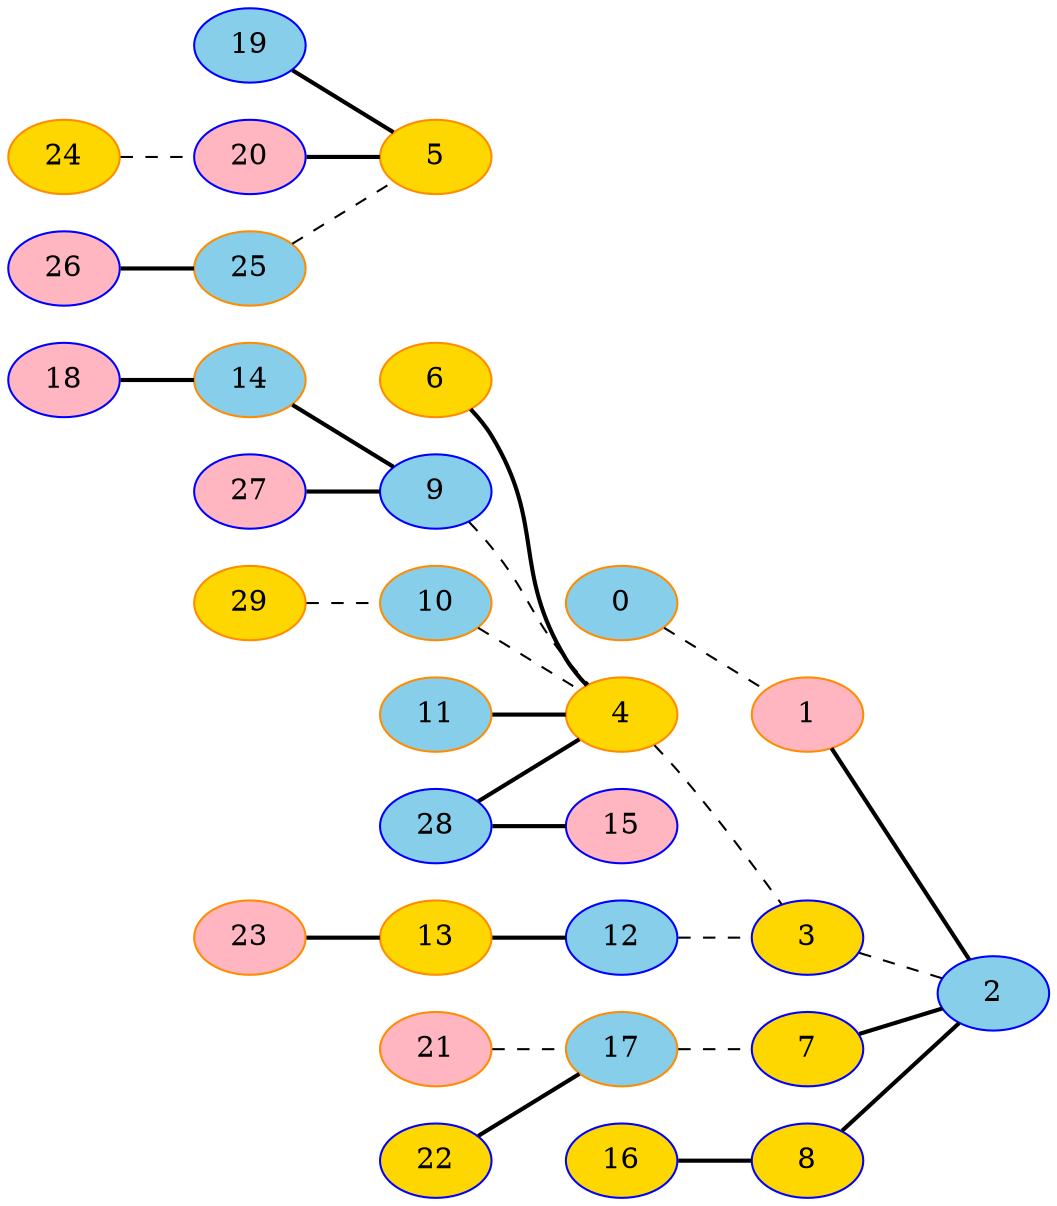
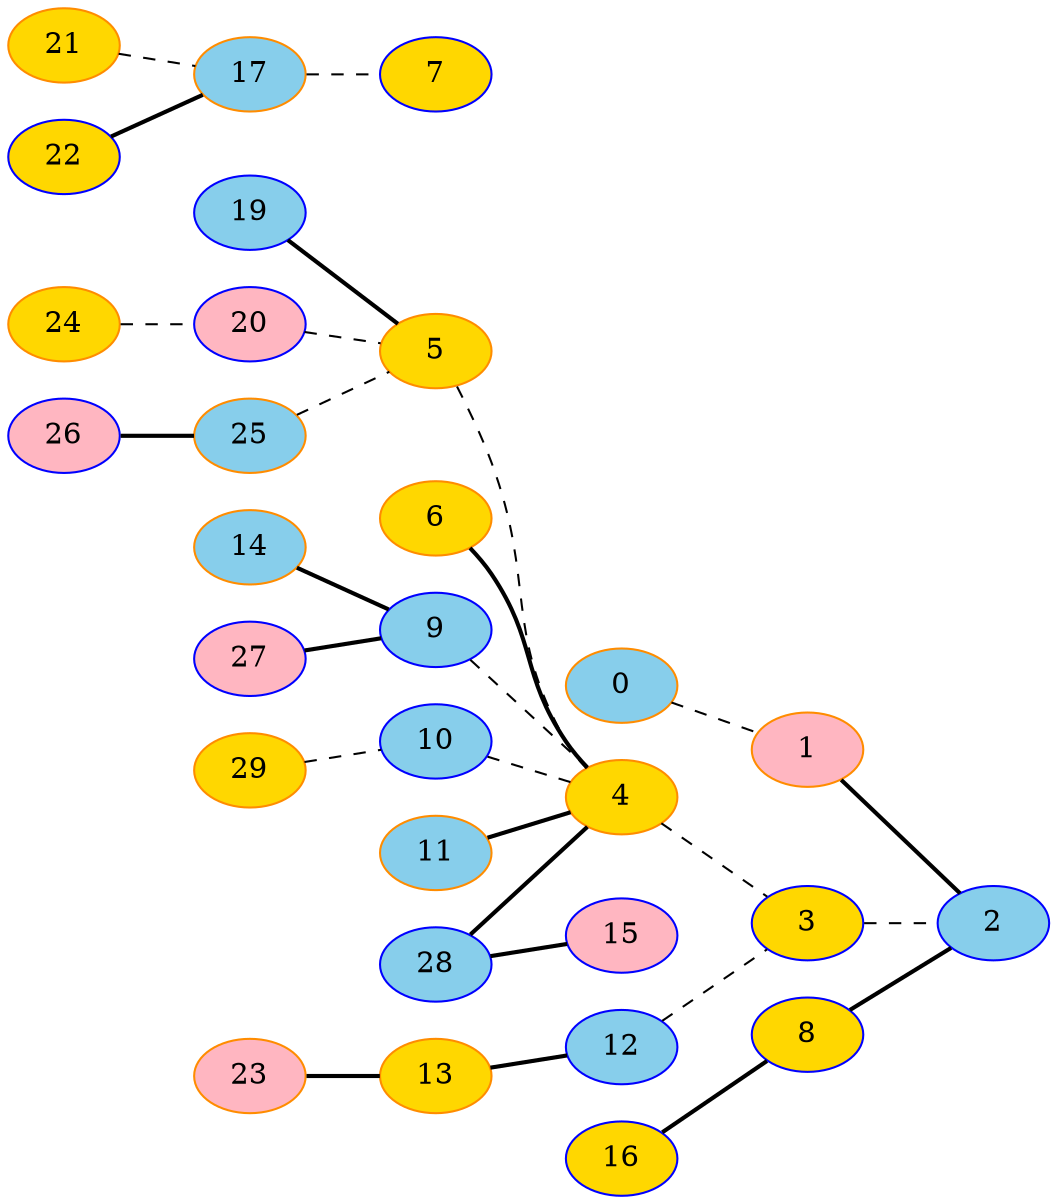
(343, 157) -> (343, 338)
(64, 380) -> none
none -> (519, 580)
(436, 603) -> (436, 741)
(901, 1021) -> none
(436, 1049) -> (64, 45)
